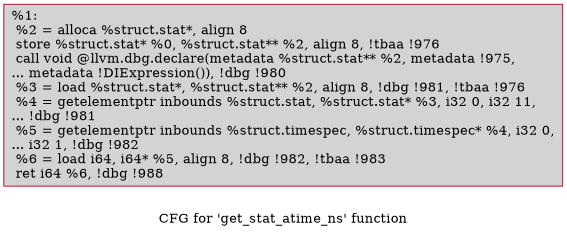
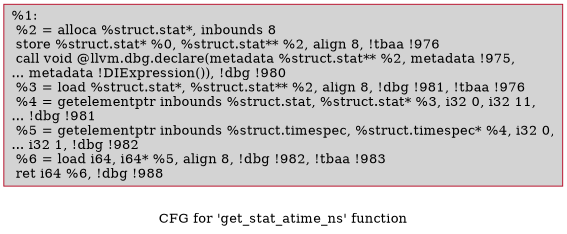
(130, 30) -> (144, 30)
